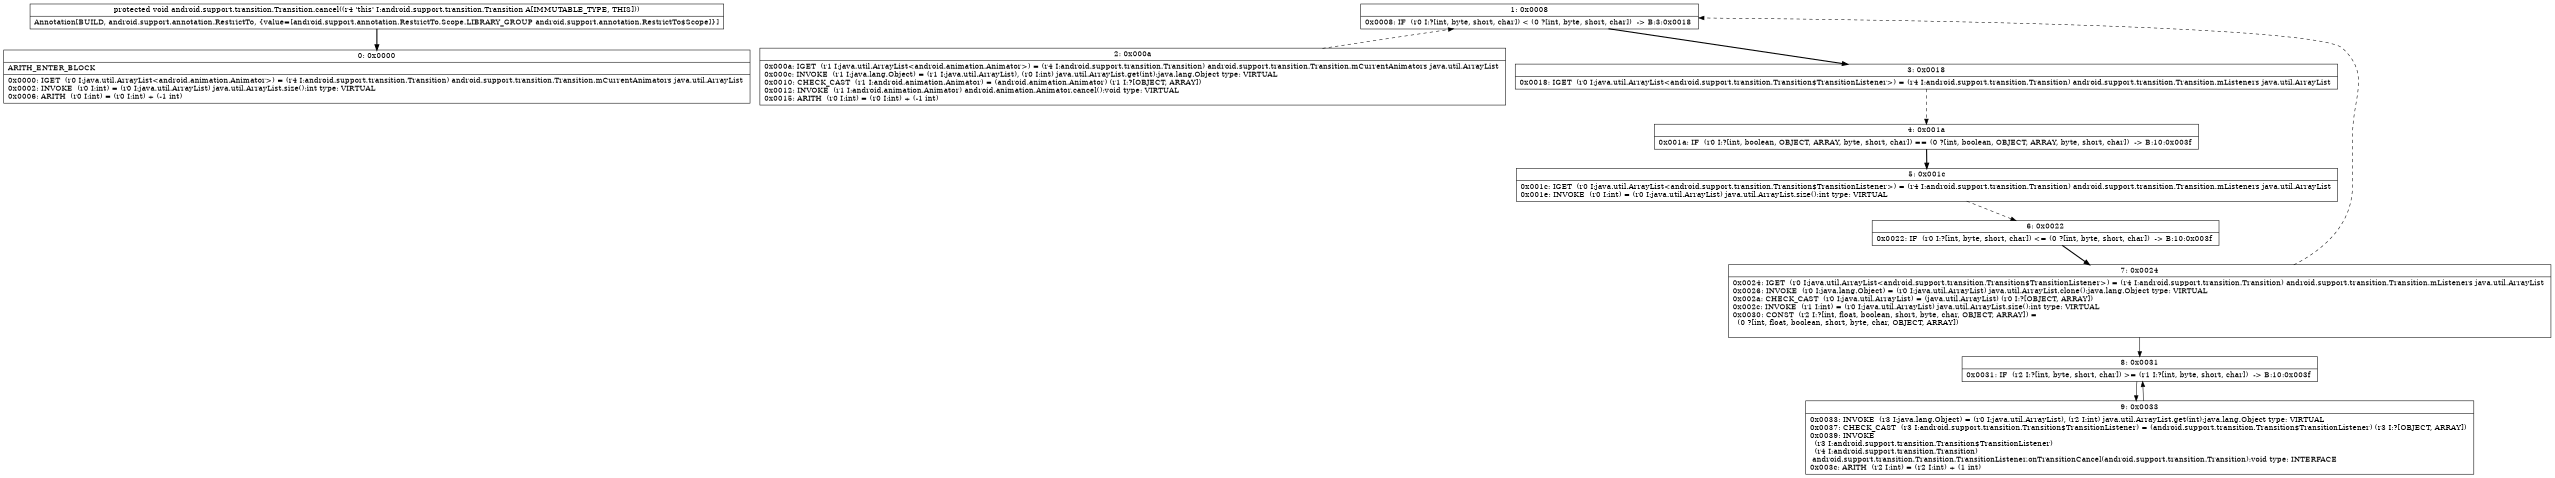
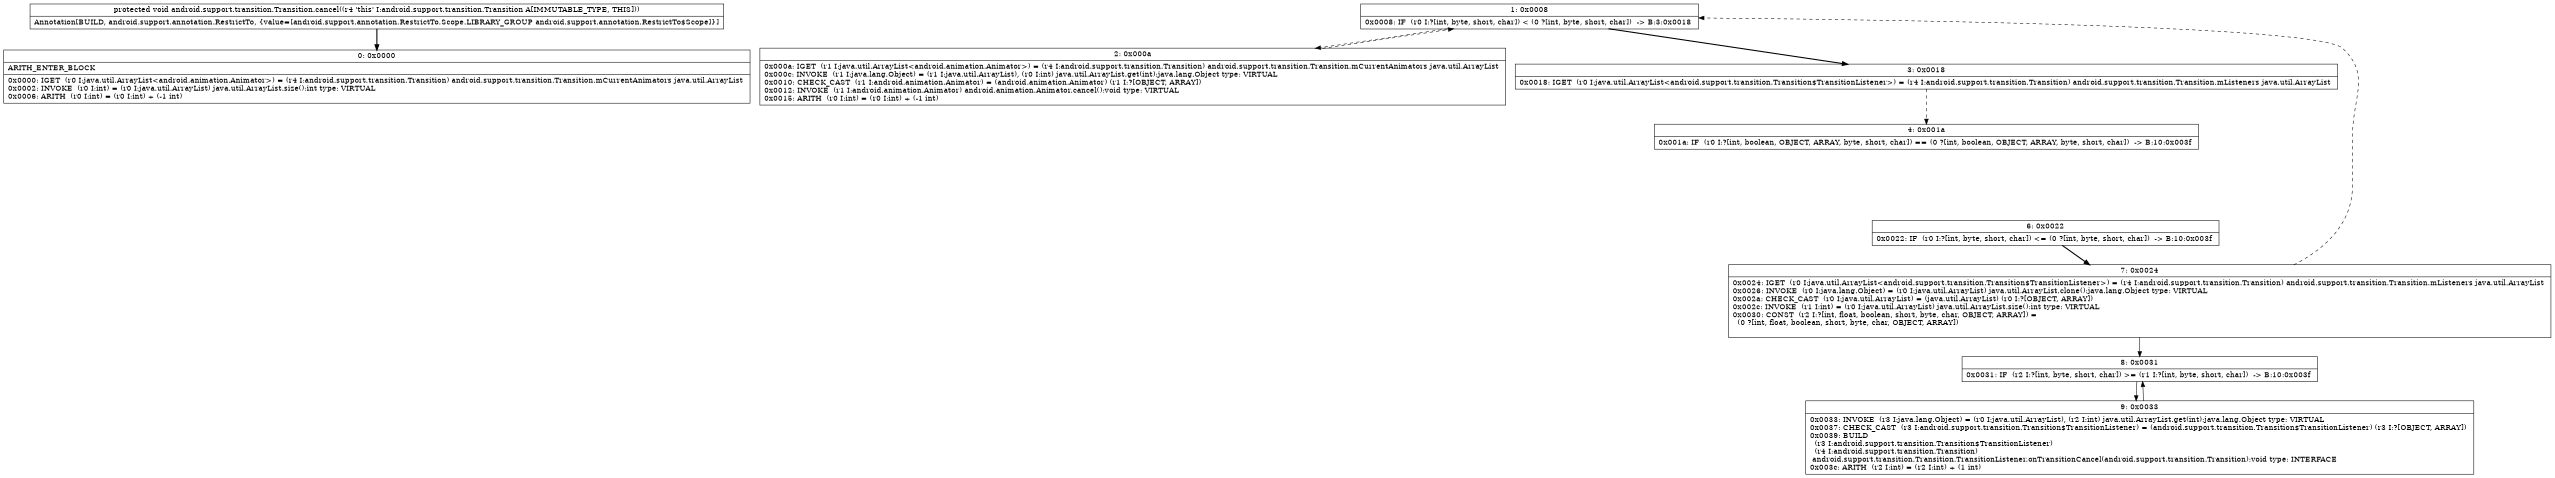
none -> (1384, 38)
(1927, 185) -> none
(1845, 436) -> (1842, 436)
